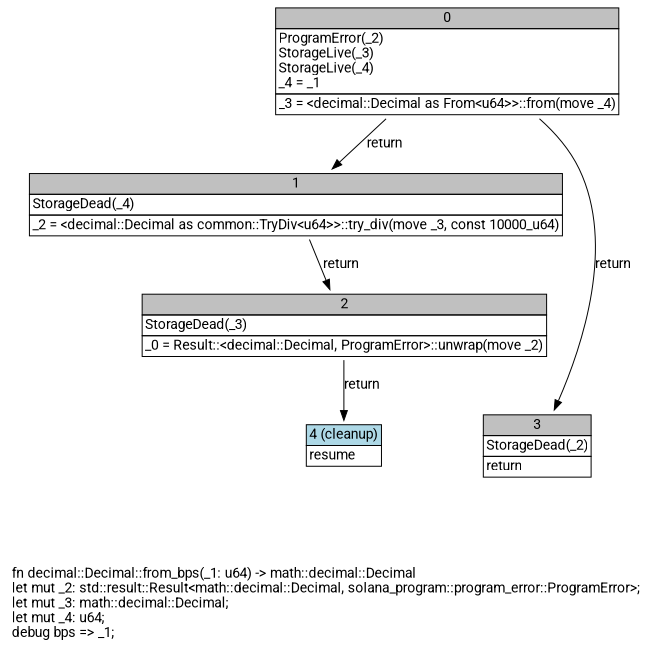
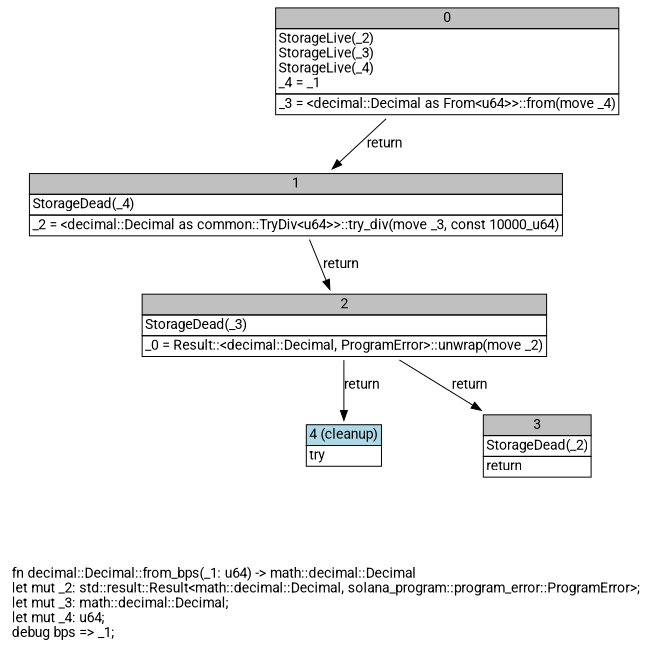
(331, 39) -> (327, 39)
(595, 254) -> (436, 383)
(333, 455) -> (317, 455)
